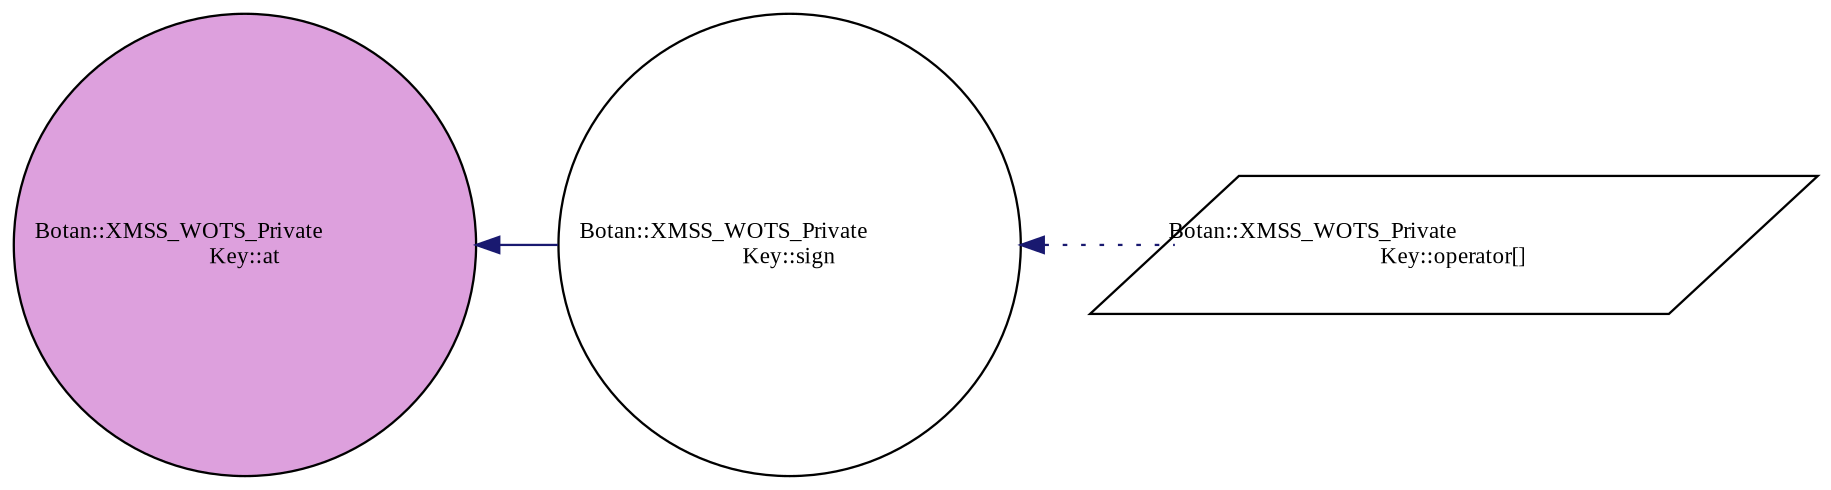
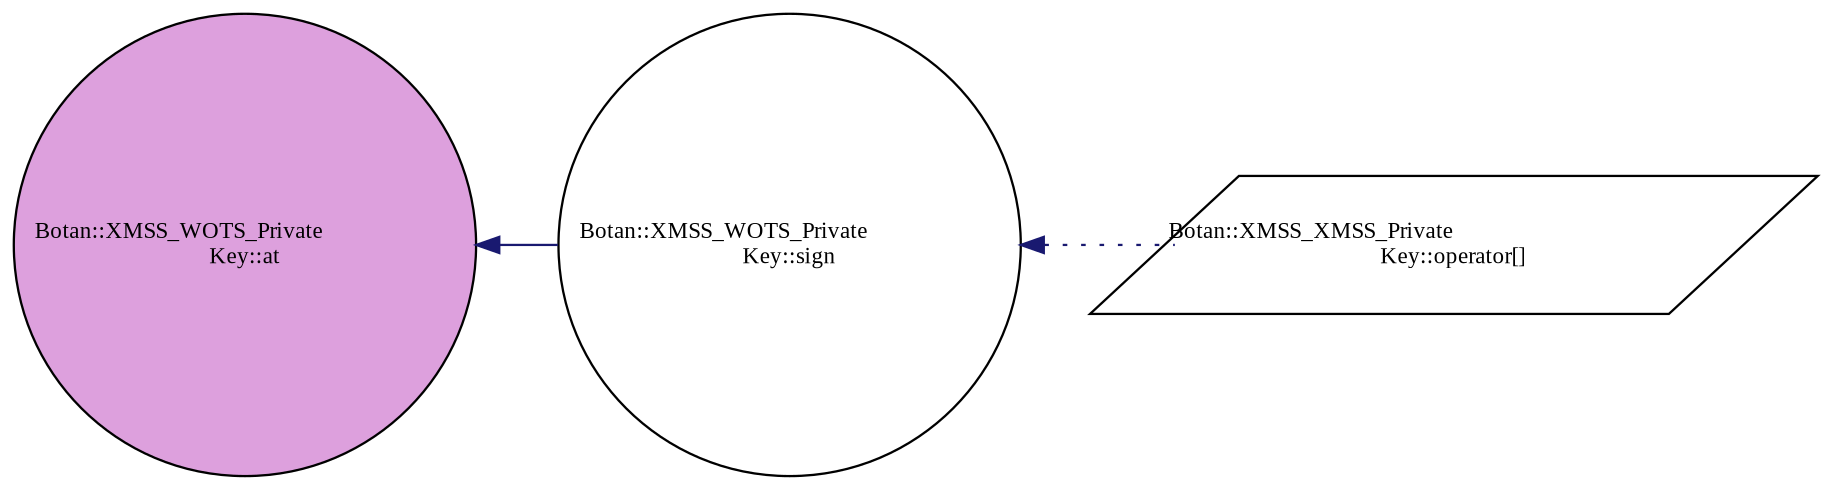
(1454, 245) -> (1454, 245)
